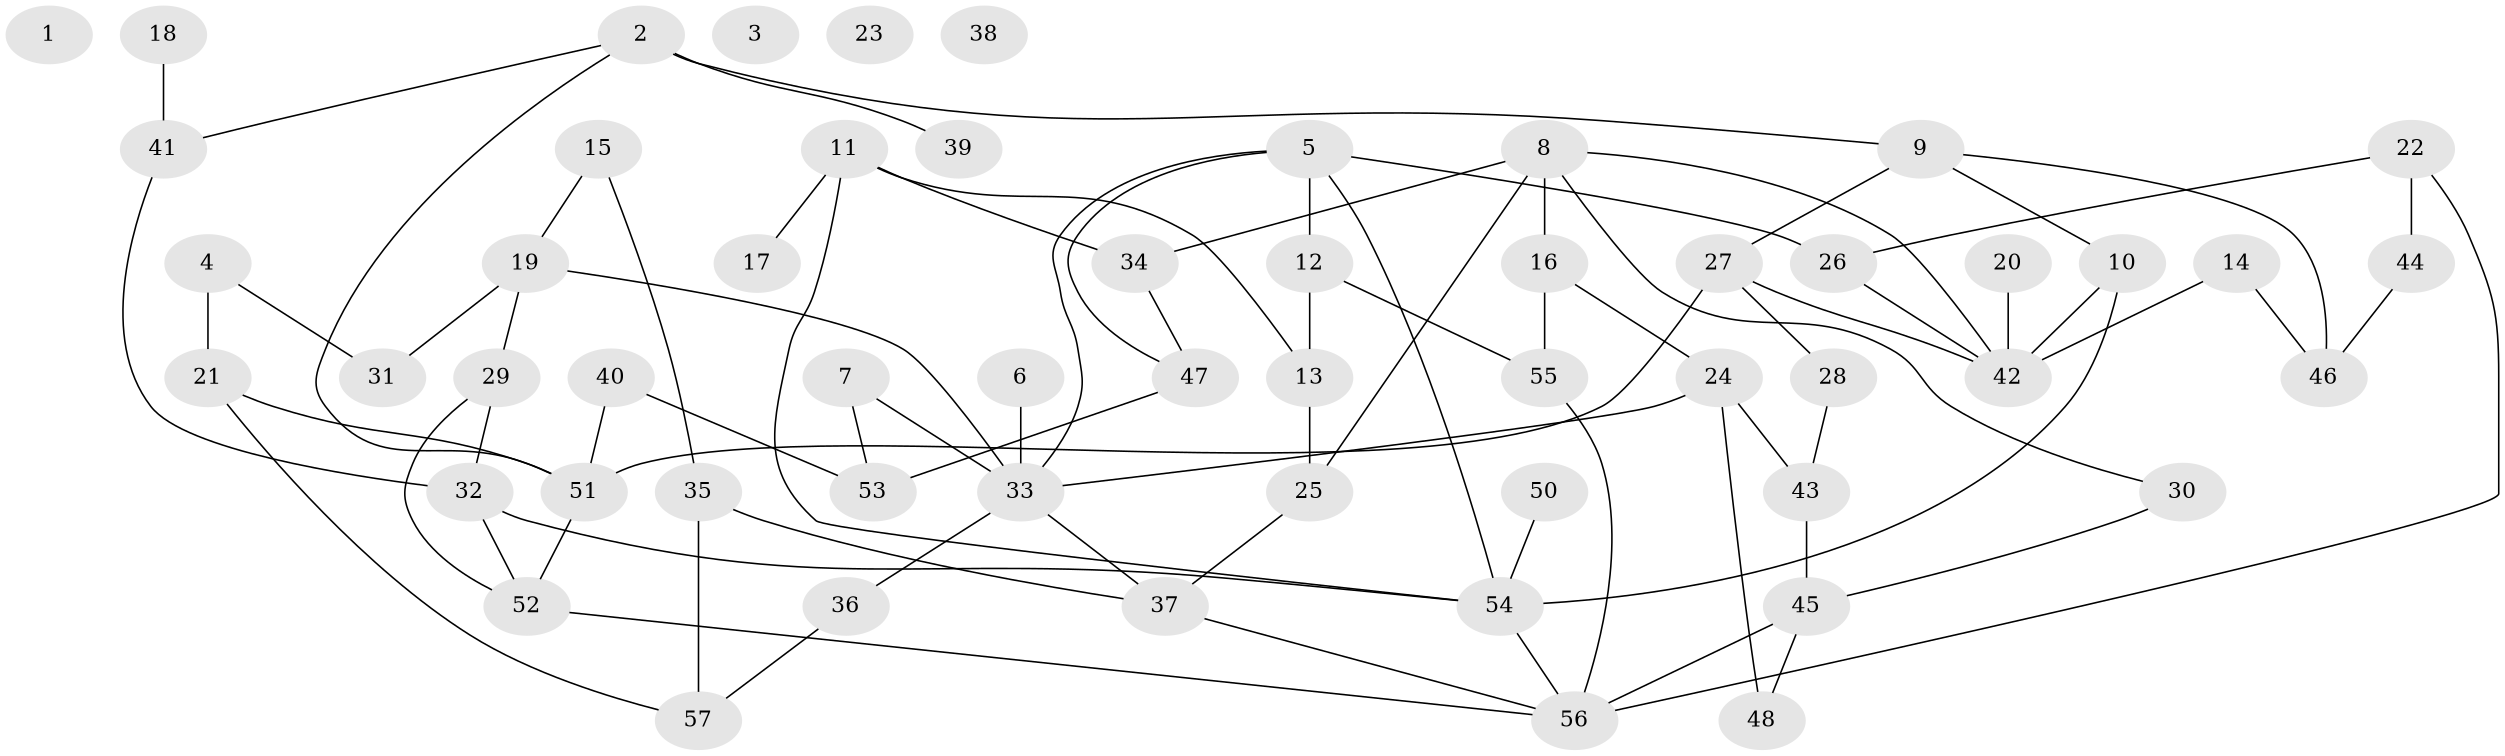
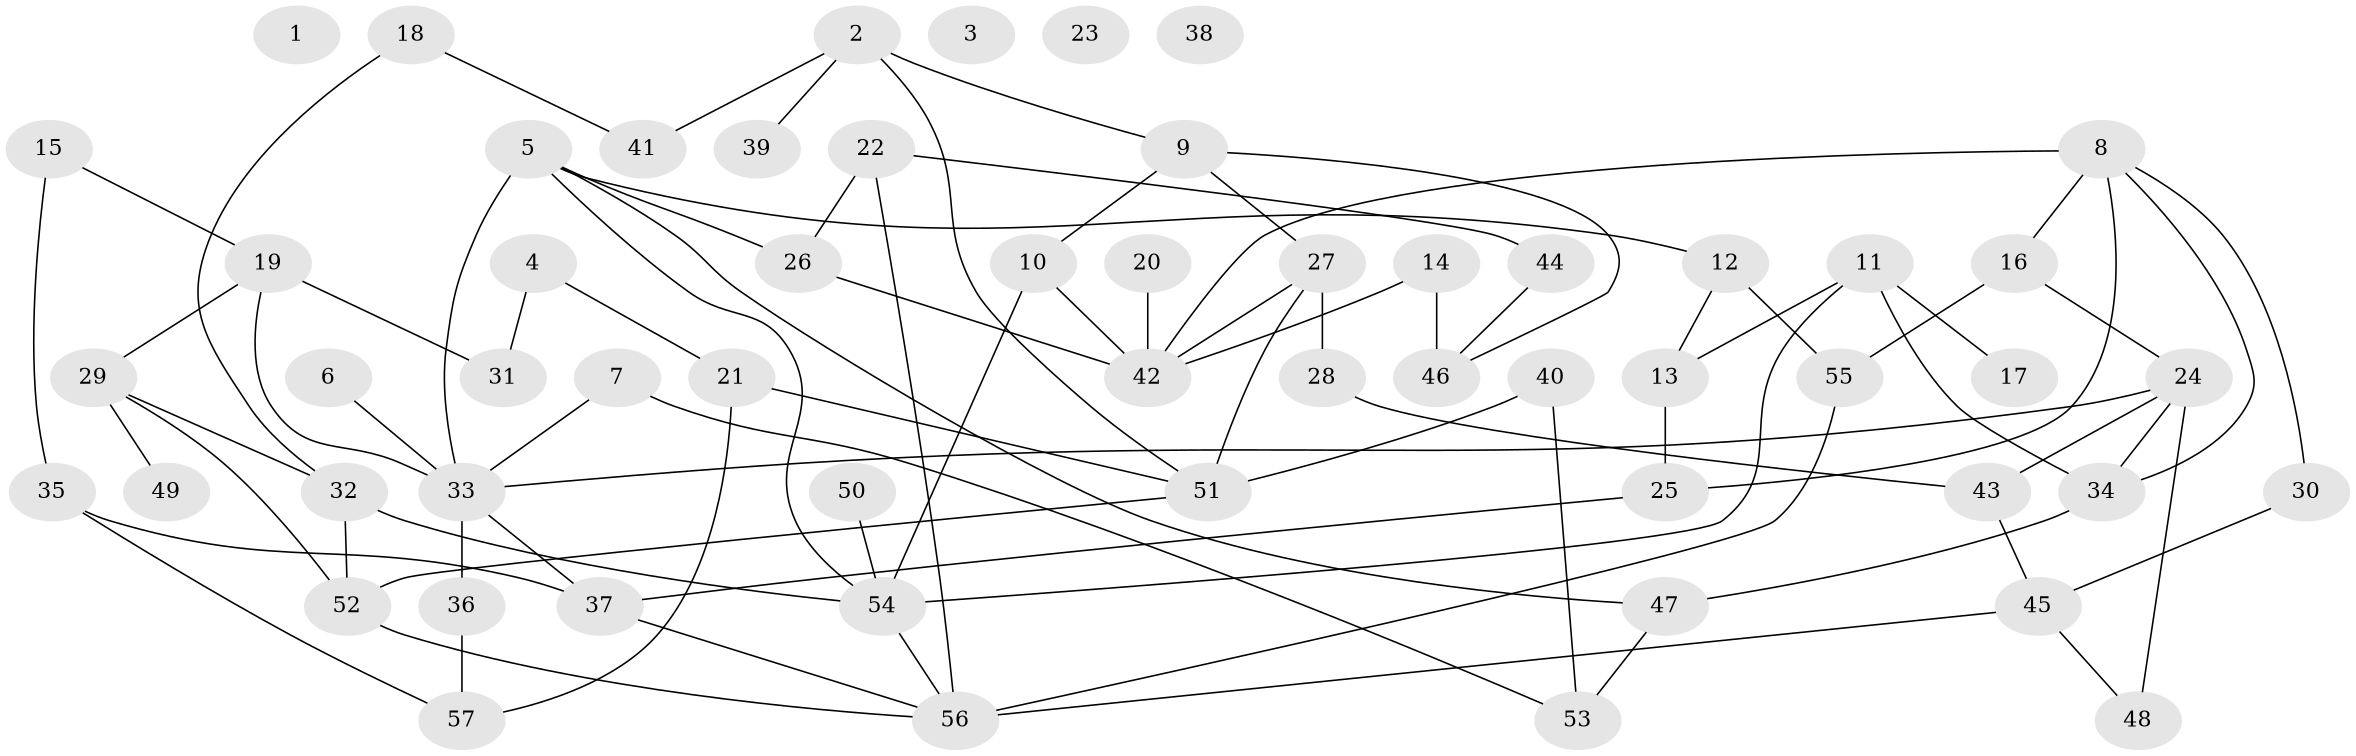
(171, 423) -> (206, 249)
none -> (2145, 435)
none -> (167, 492)
